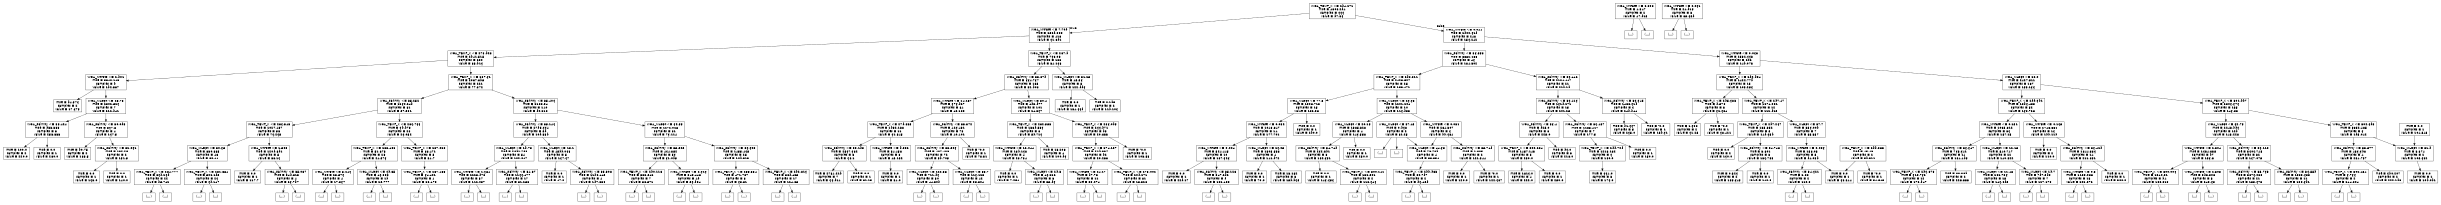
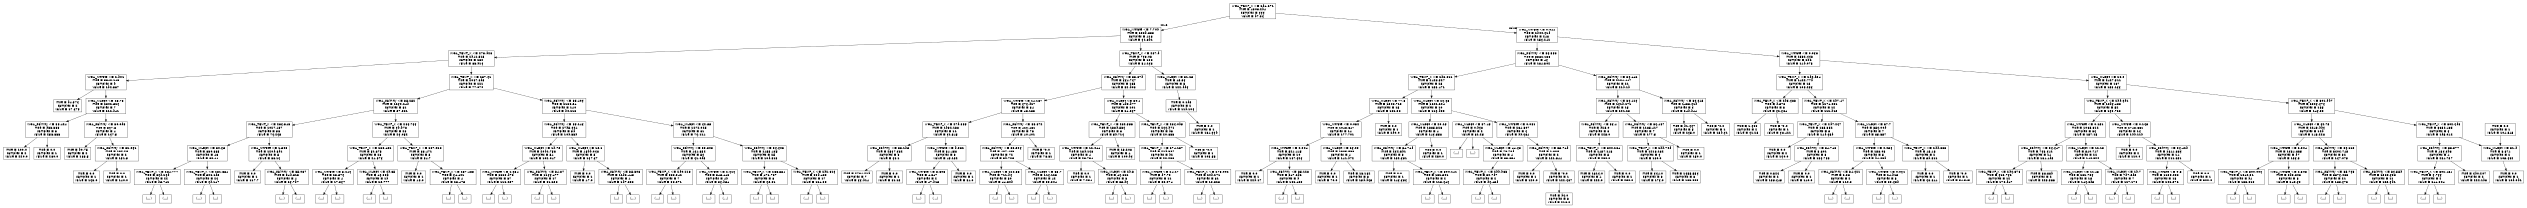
(1071, 94) -> (1192, 117)
(1551, 141) -> (1559, 187)
none -> (1899, 141)
none -> (937, 164)
(1823, 165) -> (1880, 164)
none -> (414, 177)
none -> (1685, 177)
